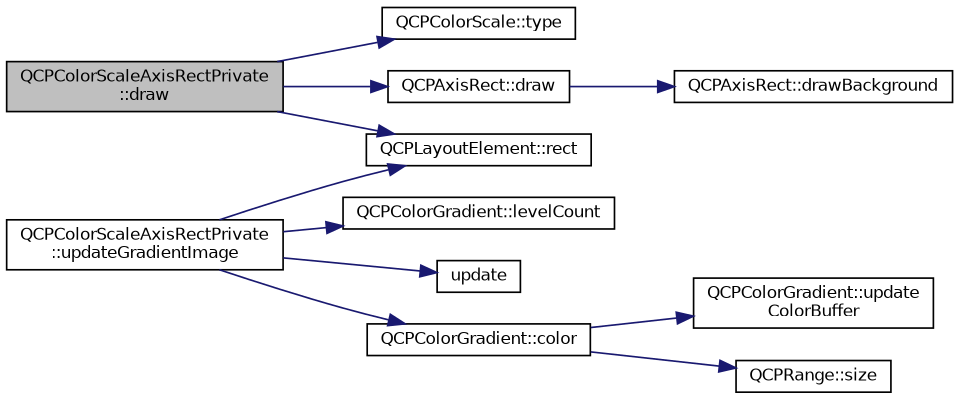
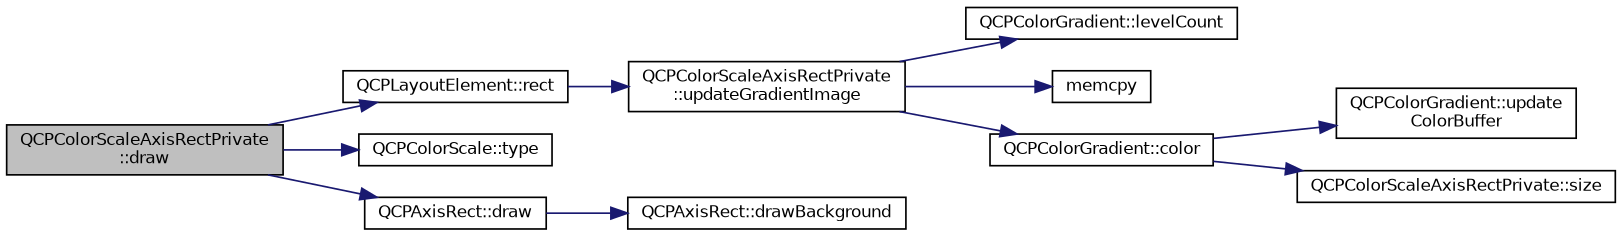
(304, 193) -> (590, 87)
(479, 276) -> (1102, 87)
(813, 376) -> (1456, 187)
